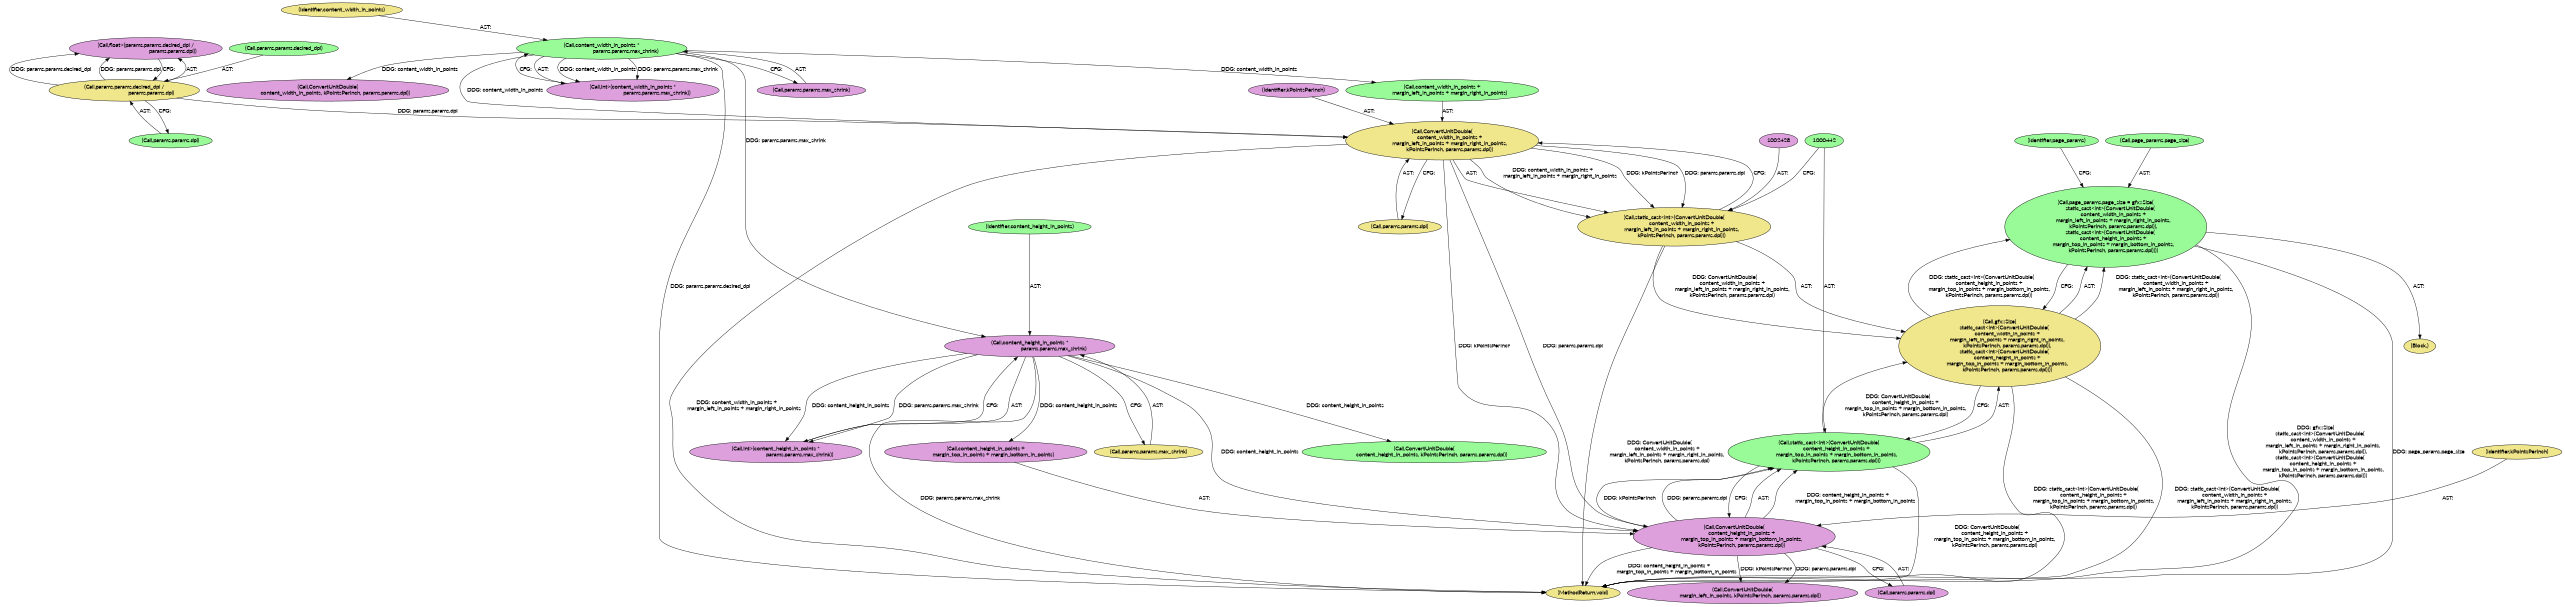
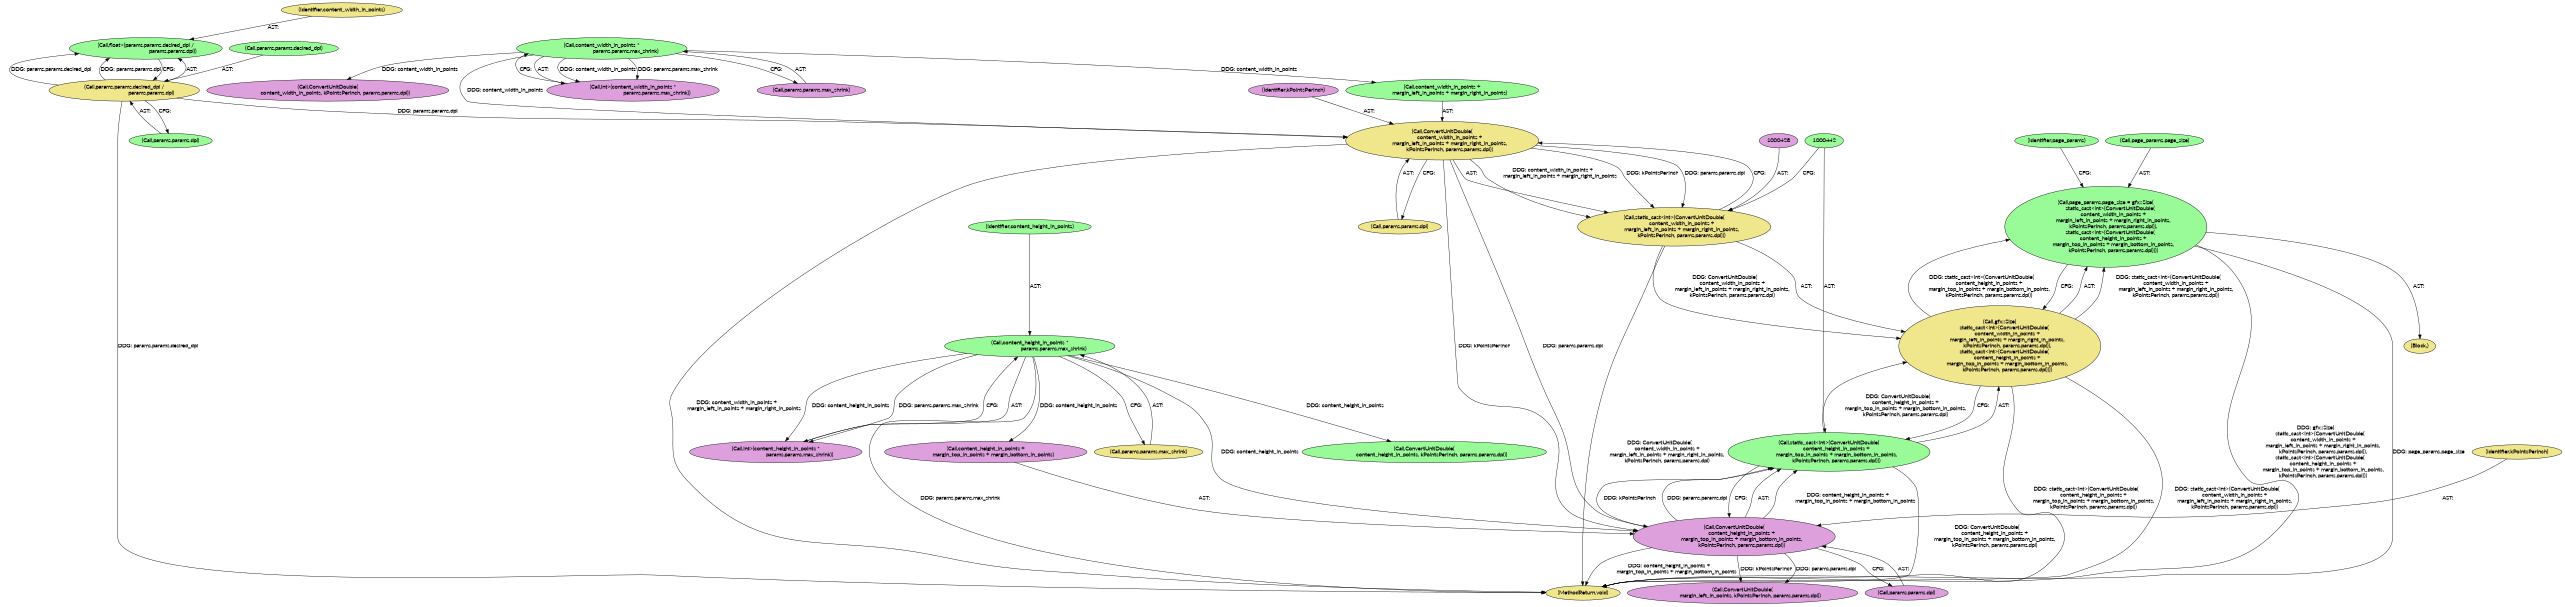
(461, 28) -> (253, 28)
(146, 48) -> (146, 48)
(1779, 141) -> (1779, 141)
(755, 248) -> none
(1030, 346) -> (1030, 346)
(834, 569) -> (607, 575)
